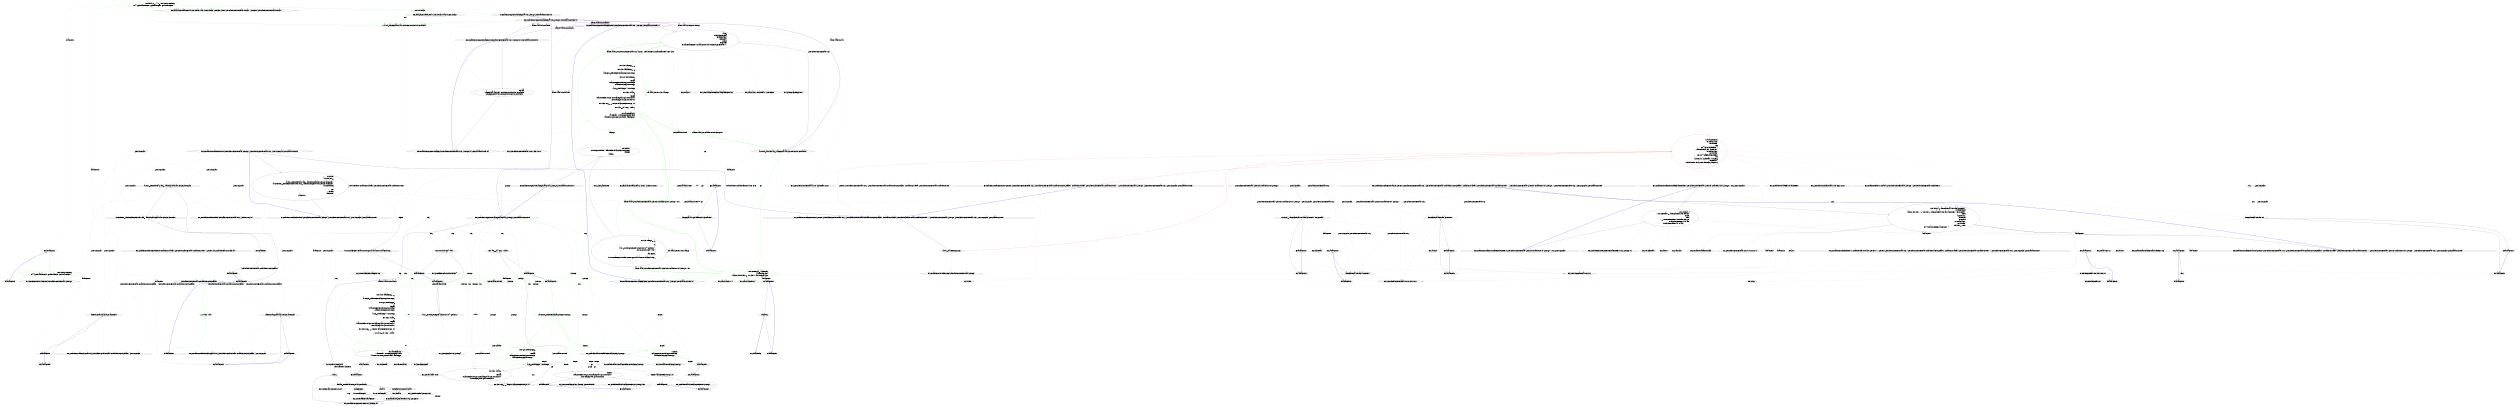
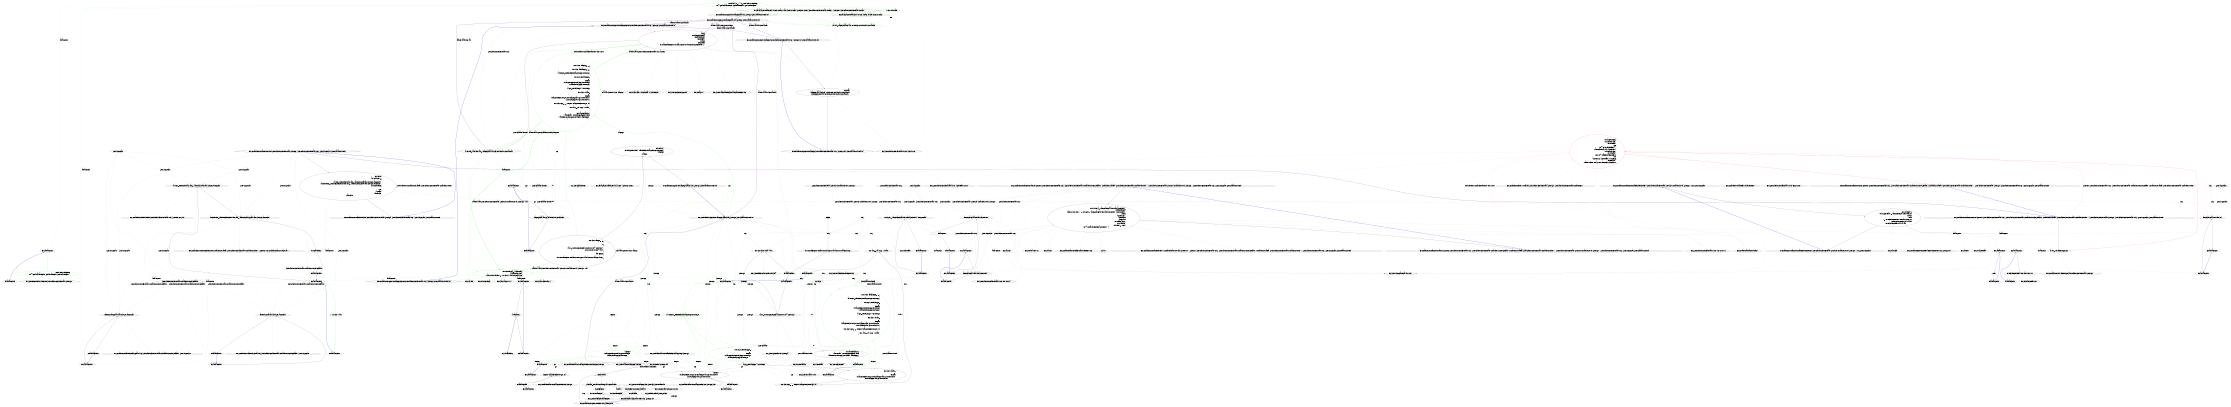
none -> (484, 282)
(334, 375) -> (602, 375)
